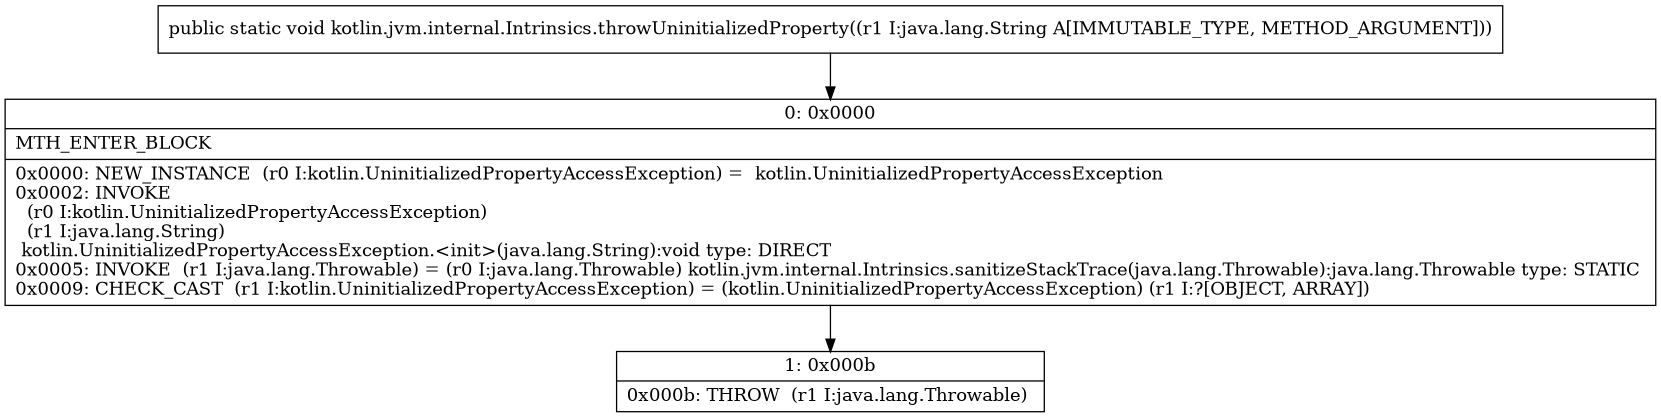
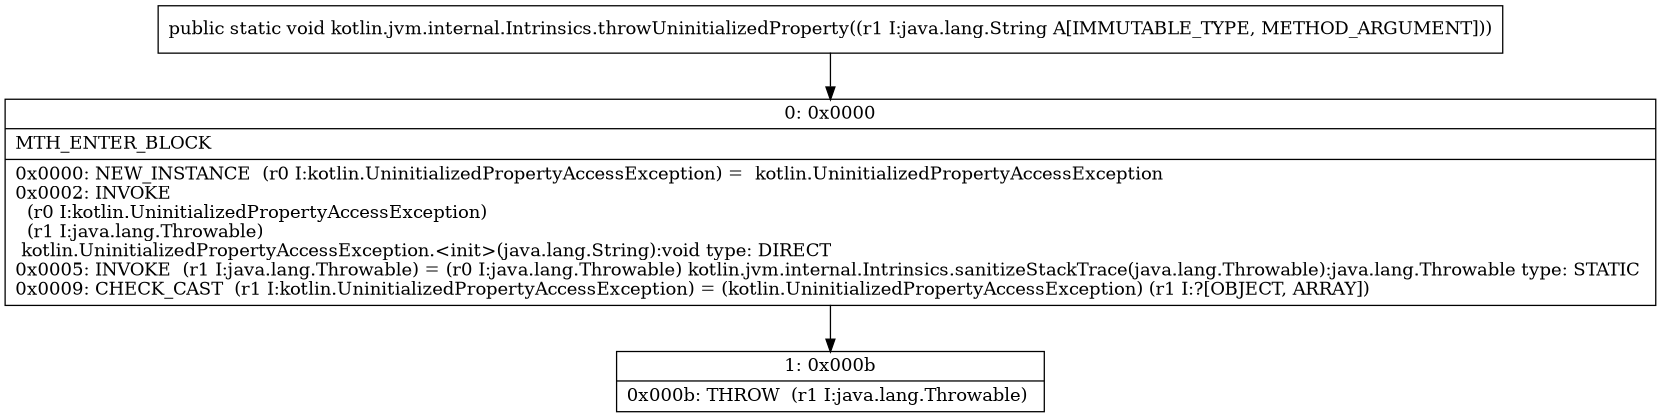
(120, 232) -> (140, 232)
